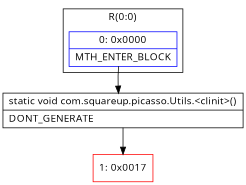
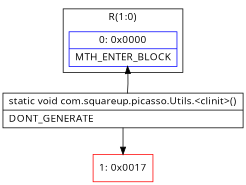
(123, 17) -> (123, 17)
(118, 77) -> (128, 84)
